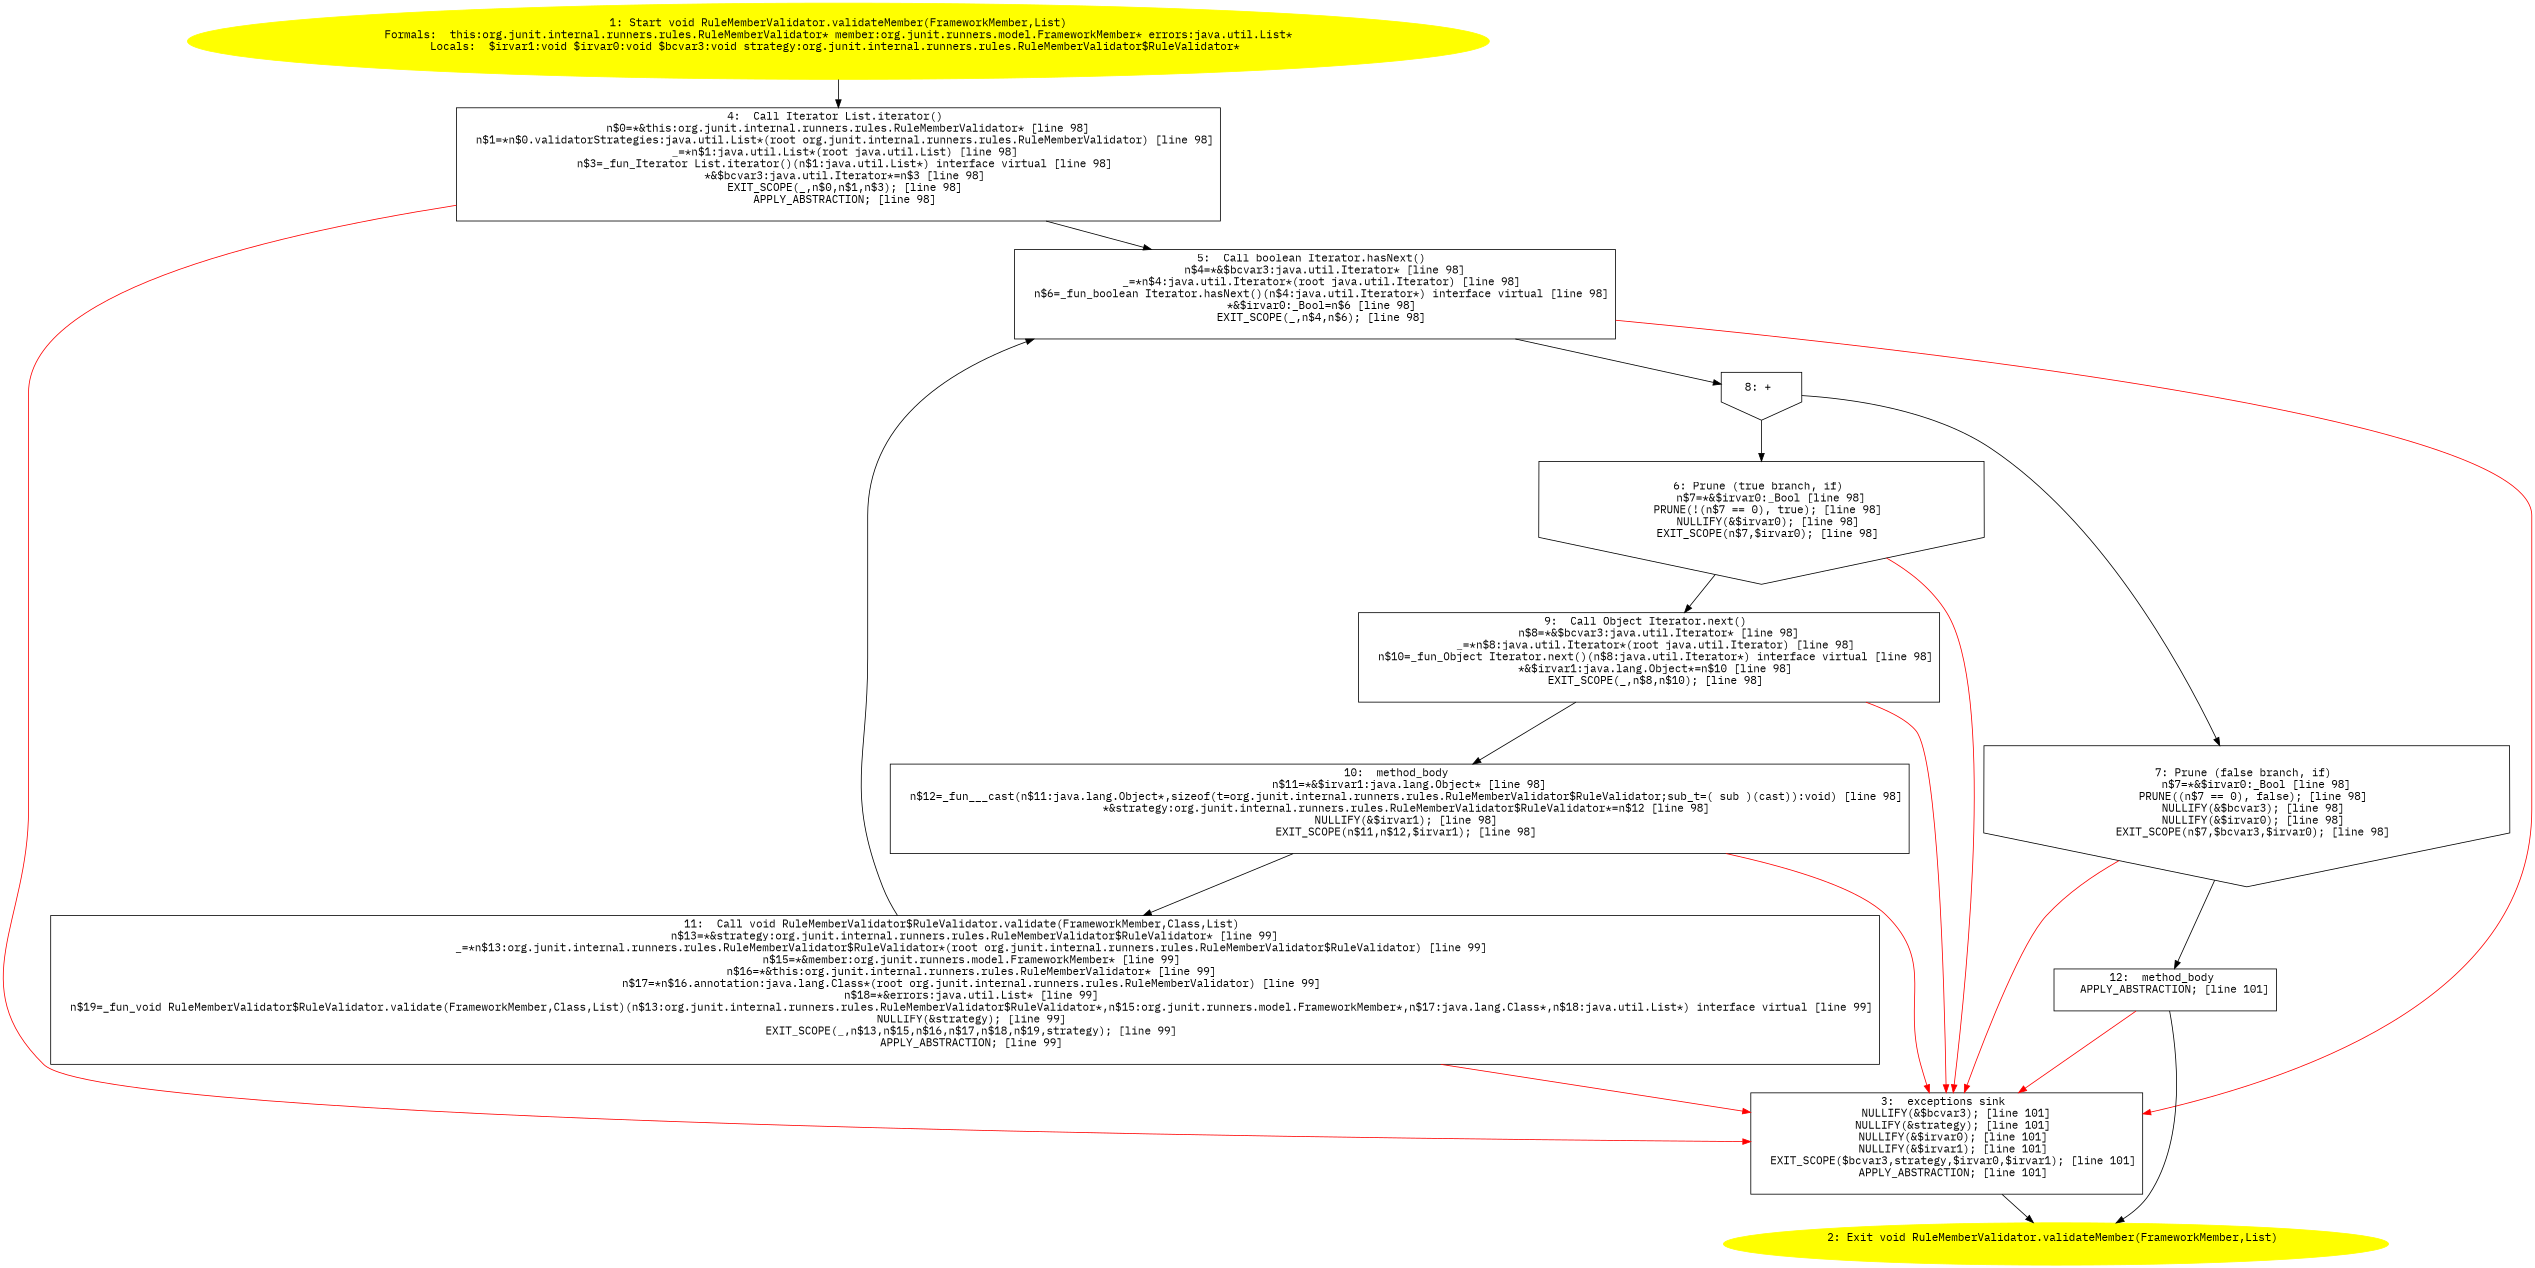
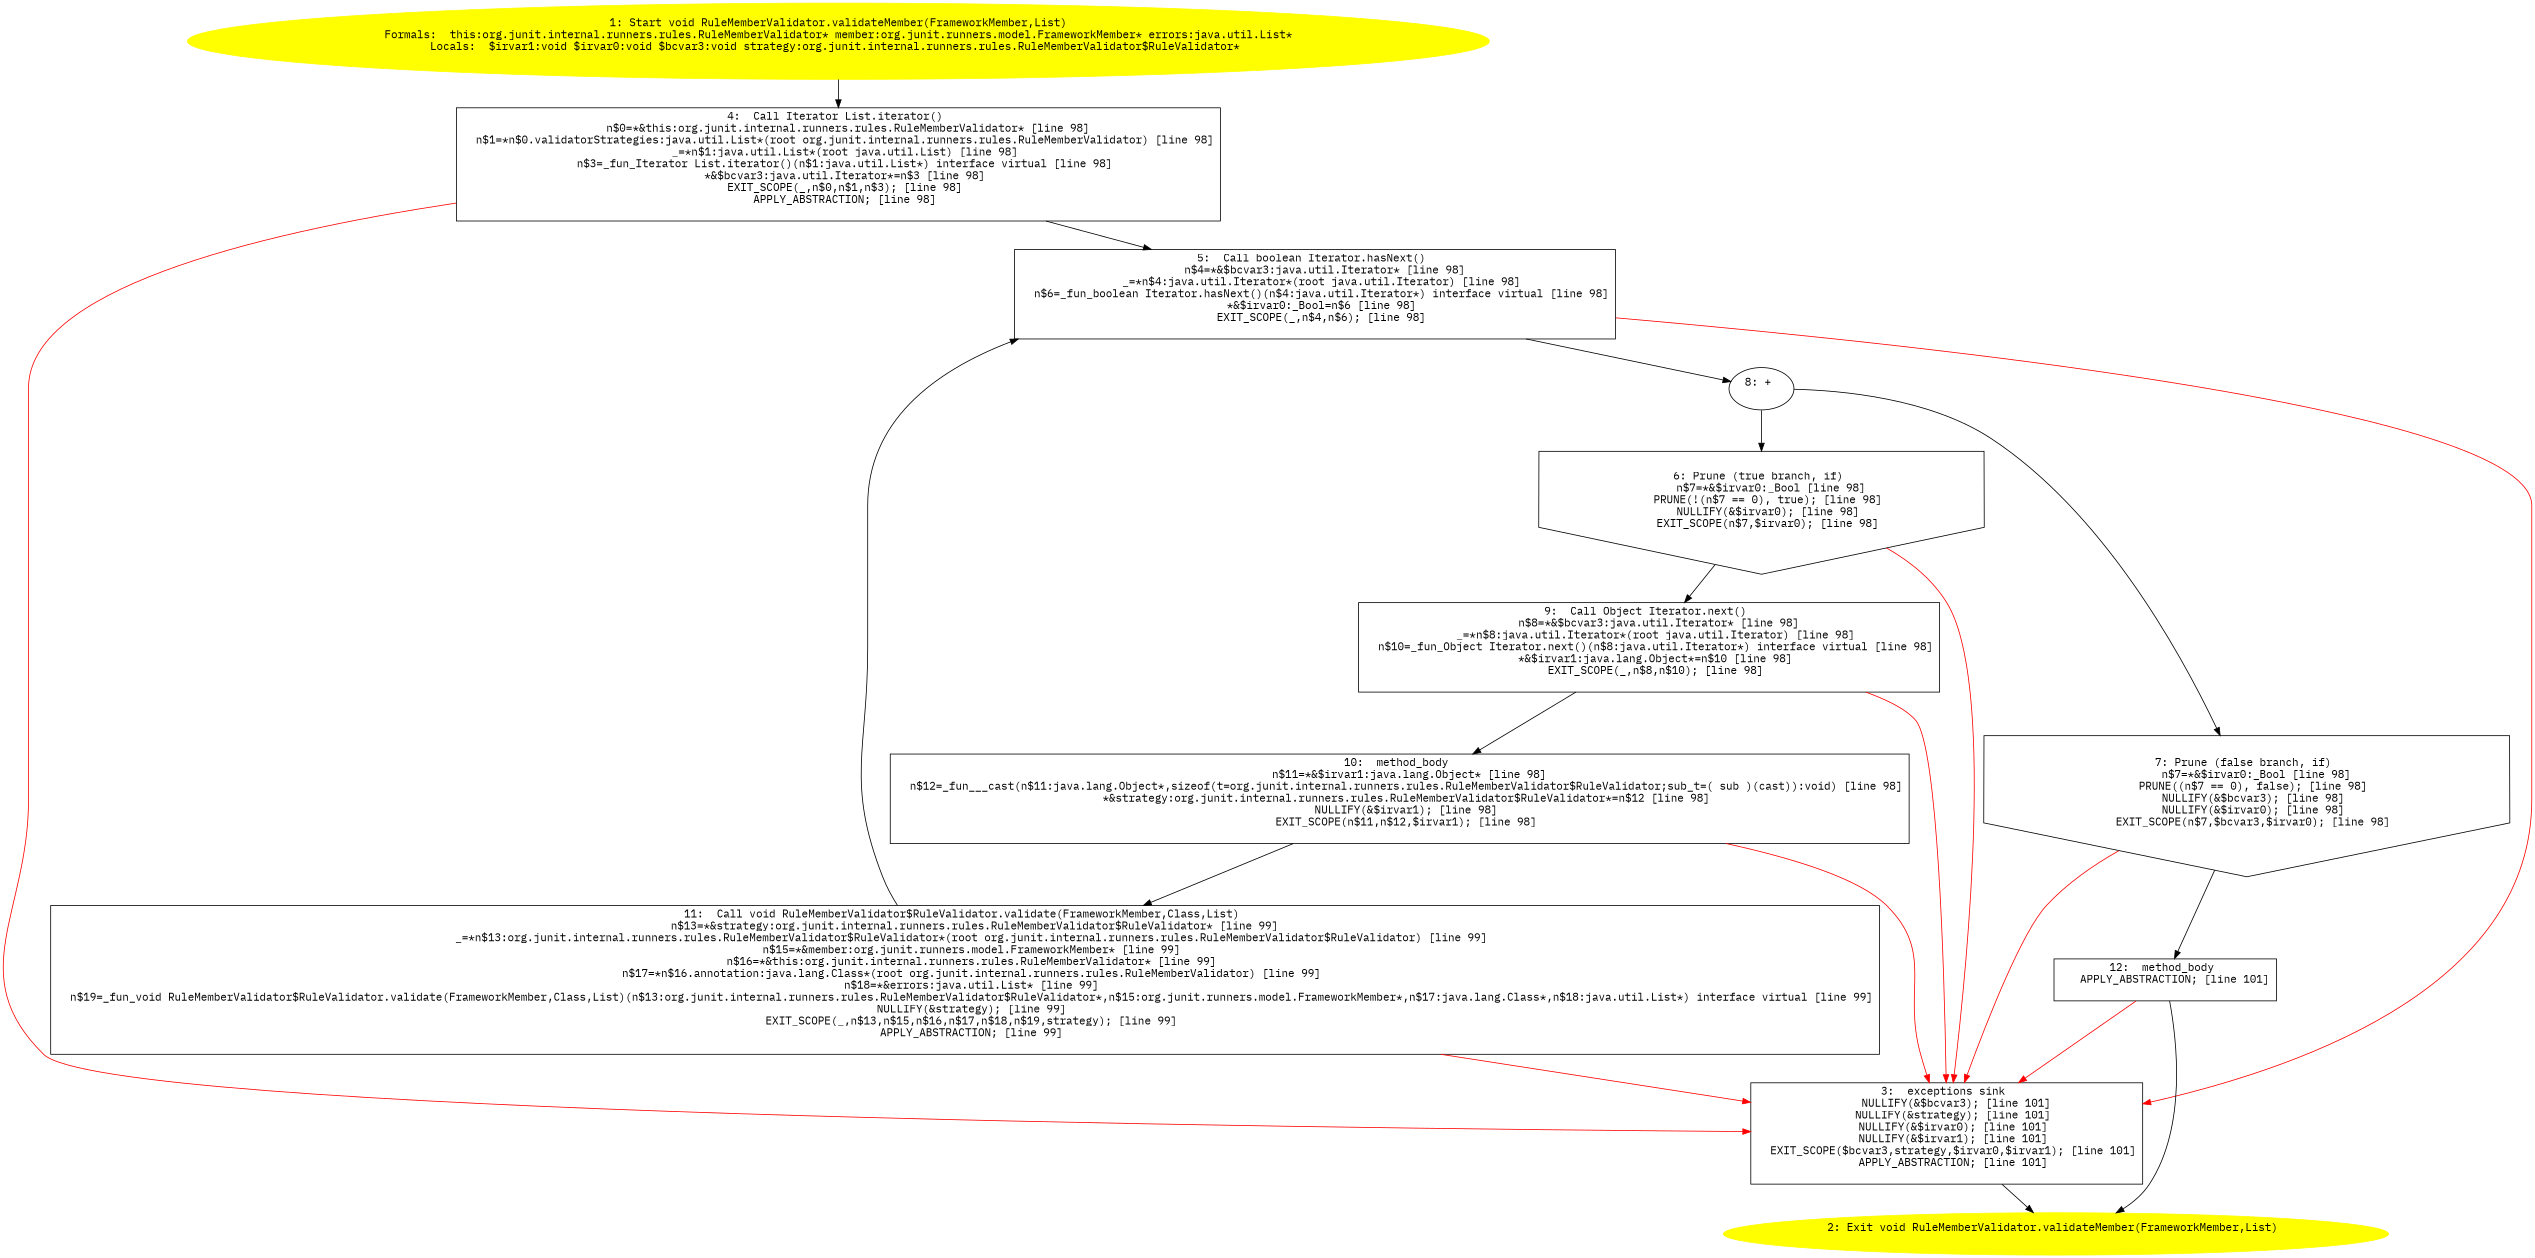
(1761, 394) -> (1761, 389)
